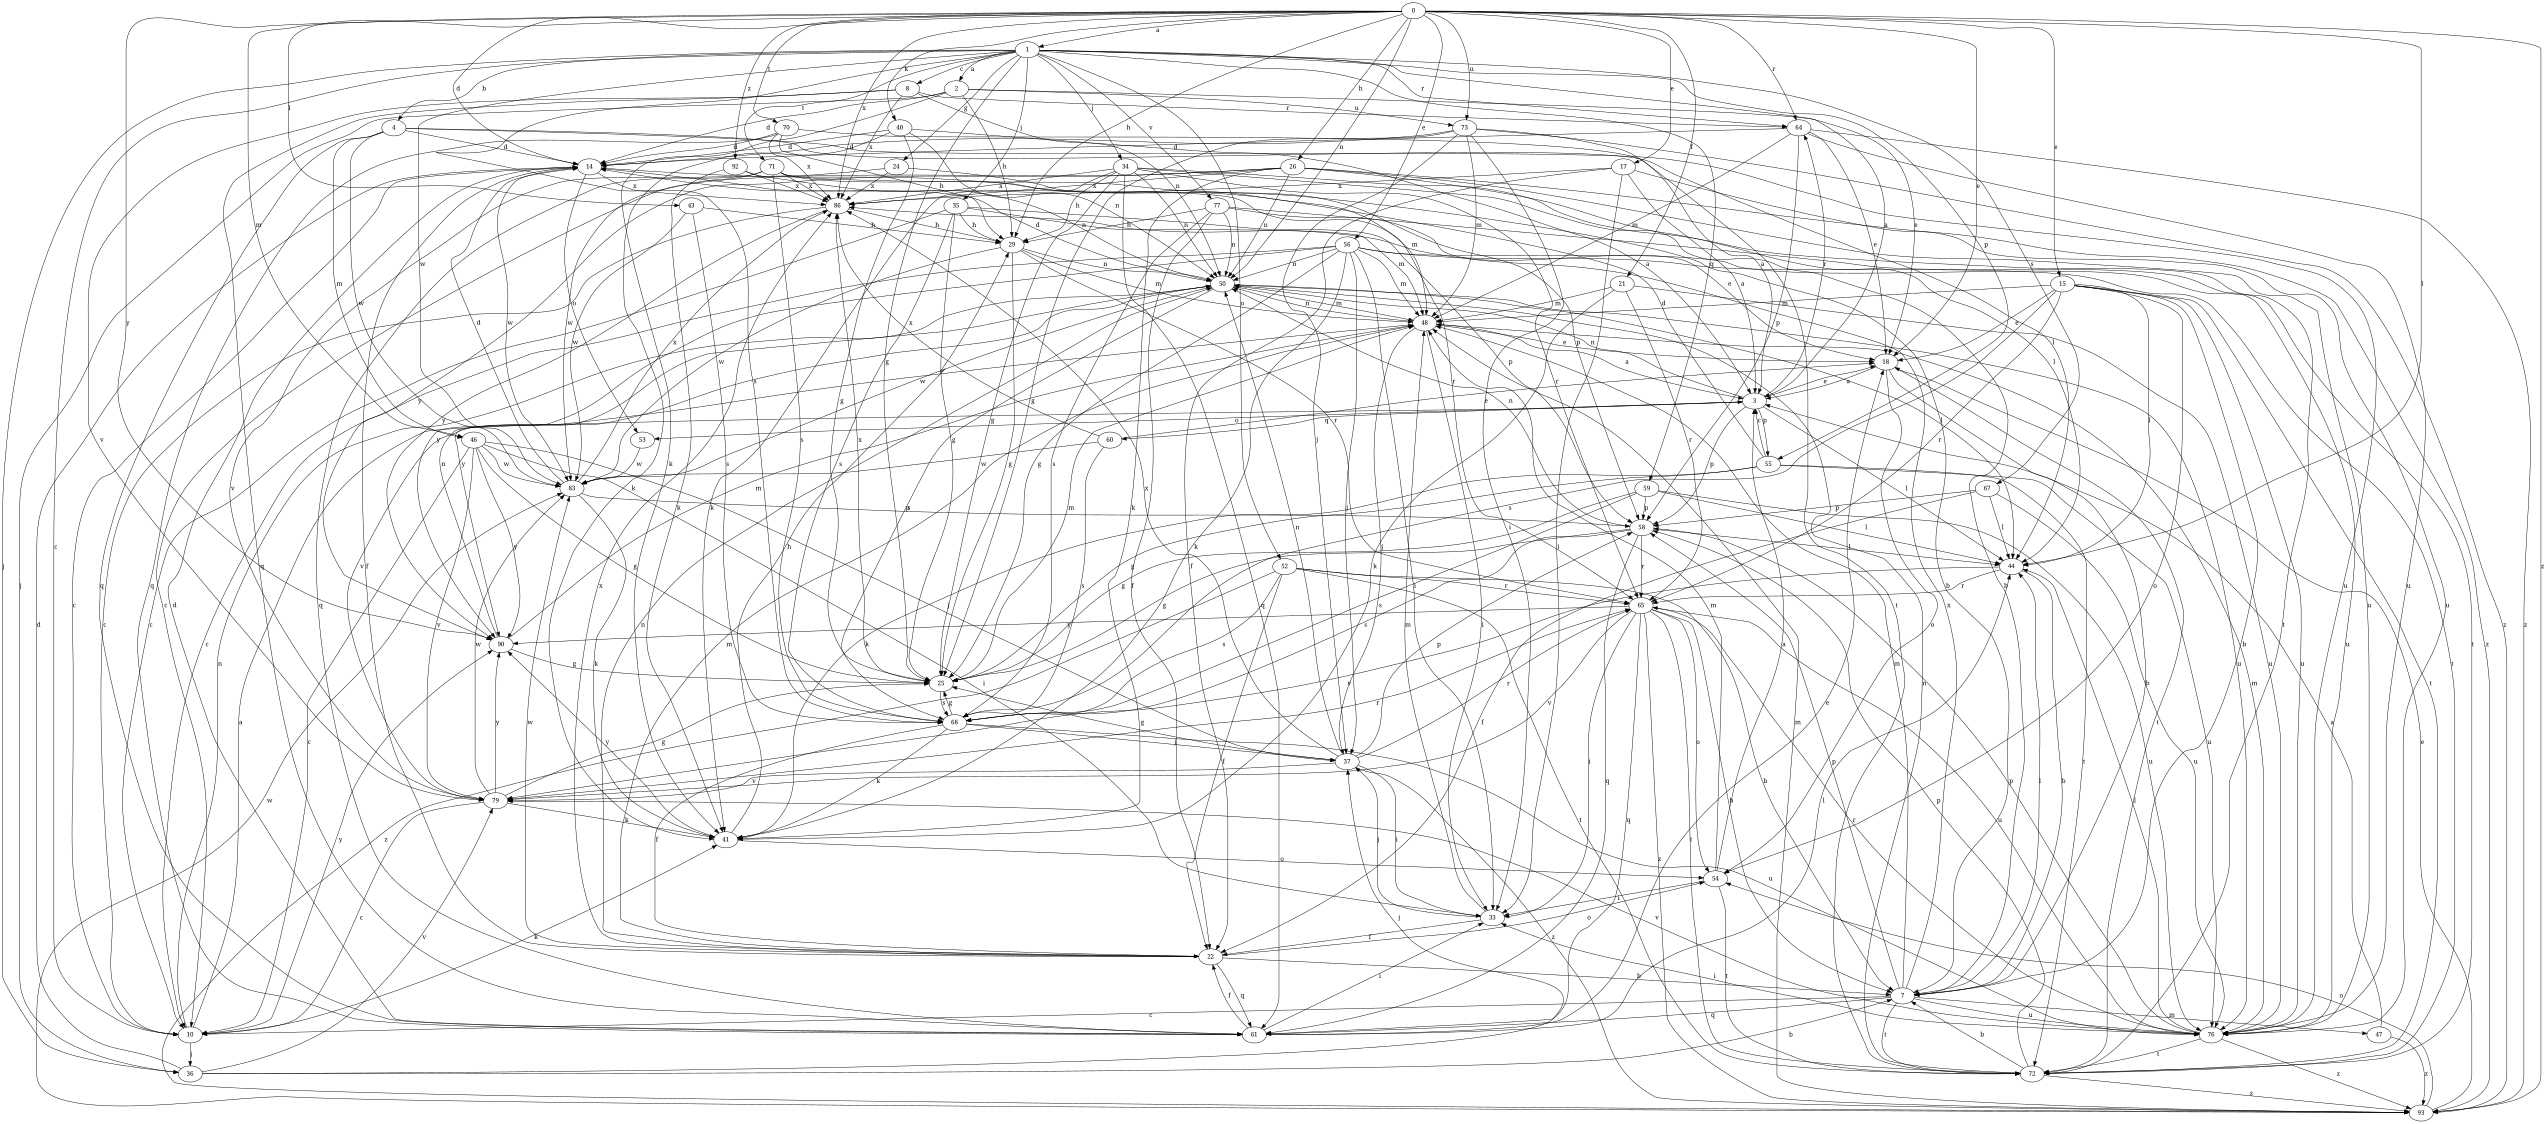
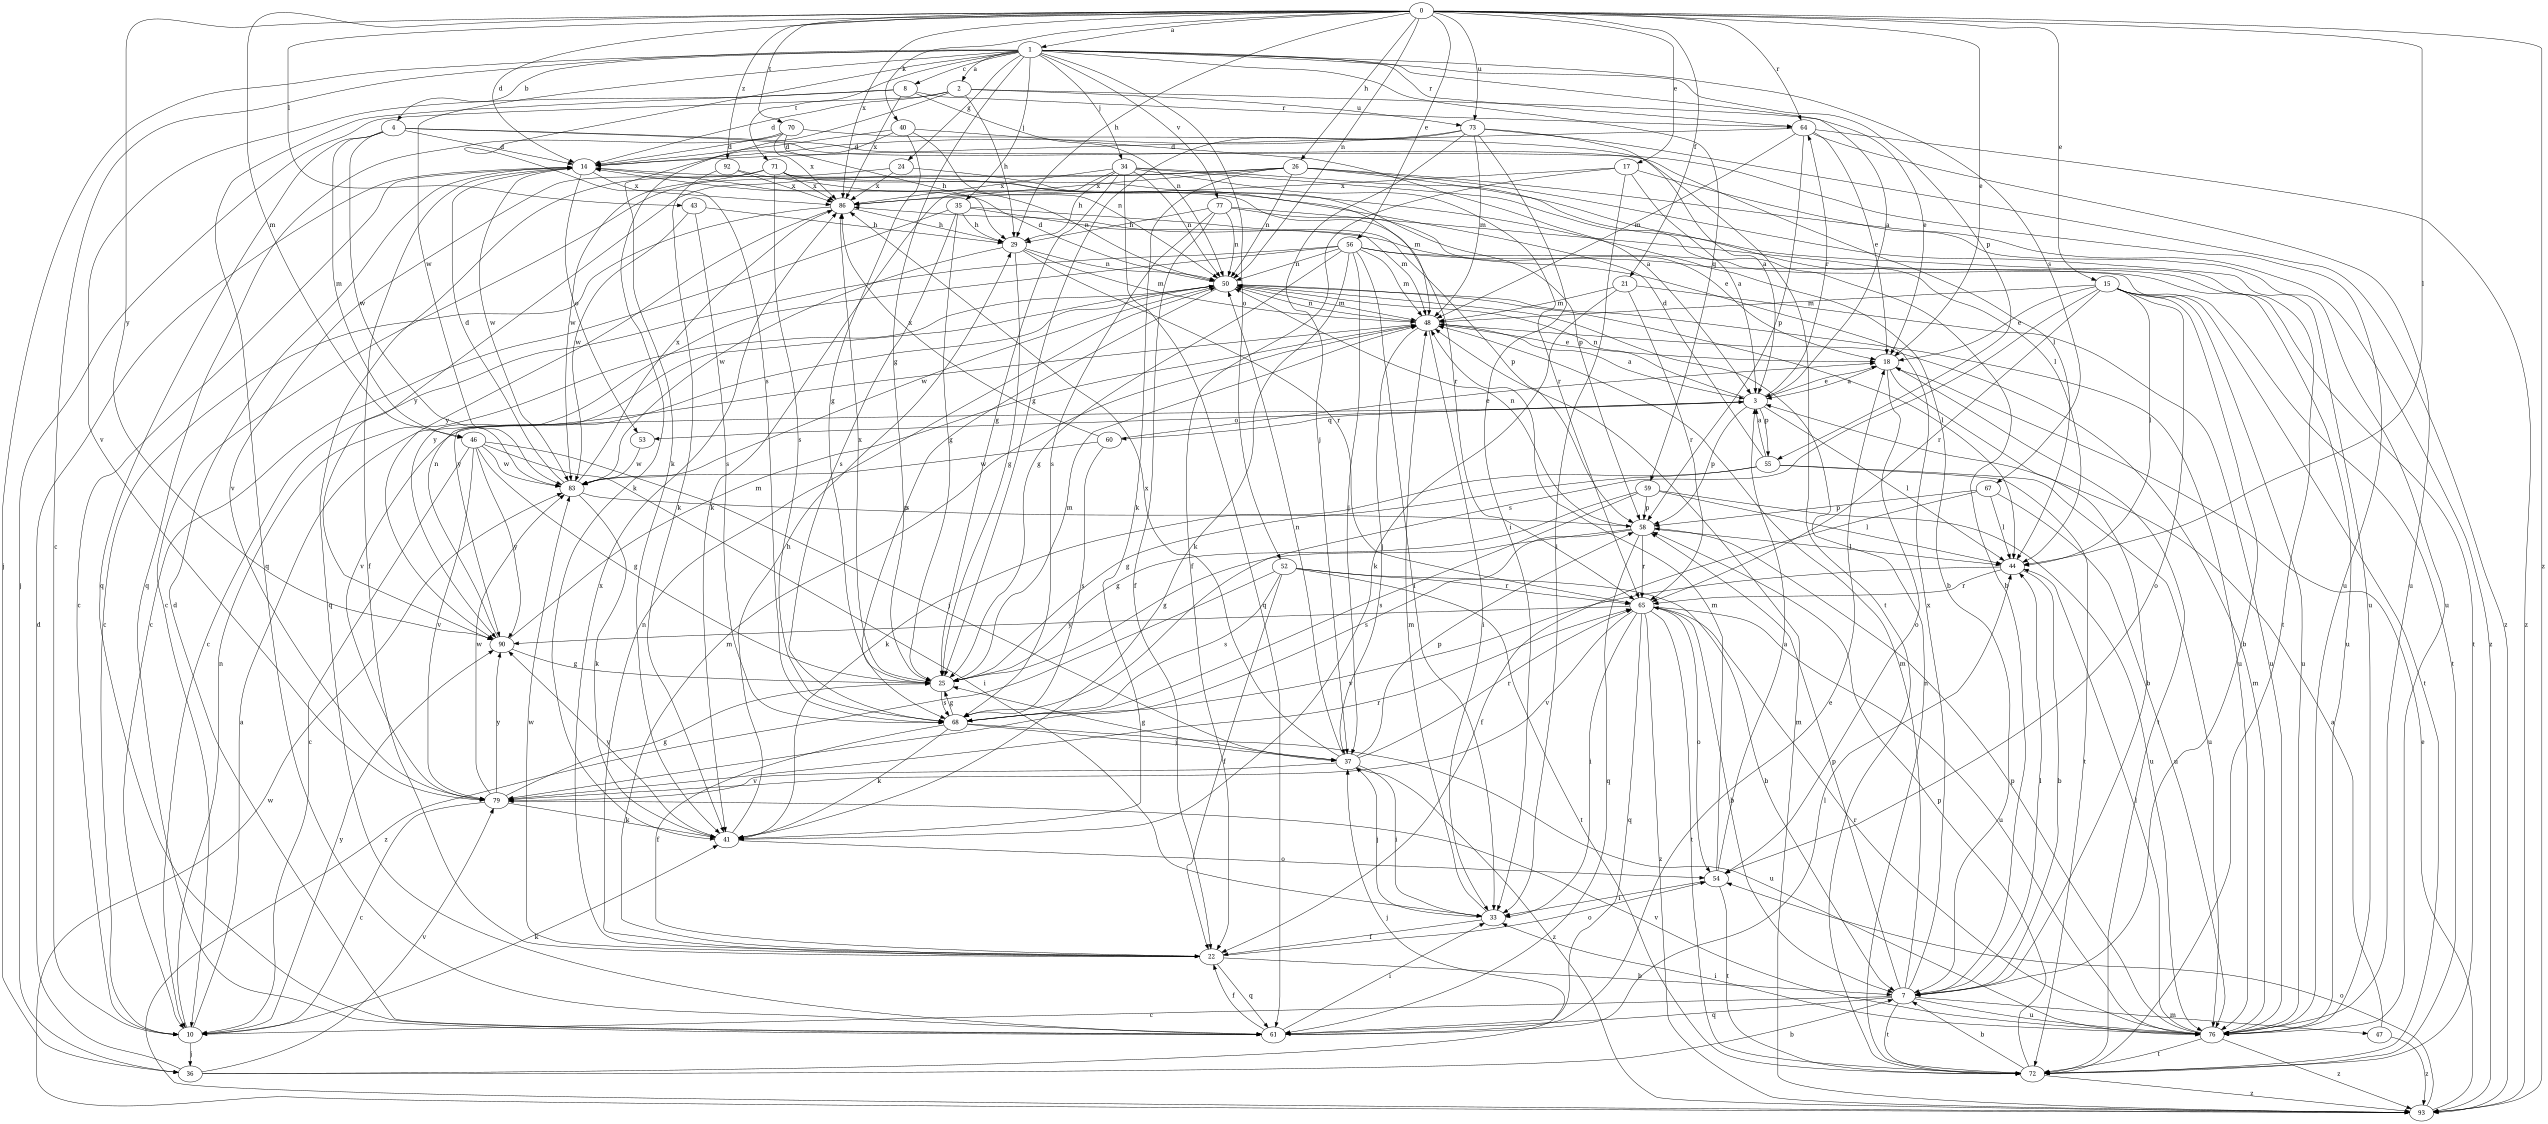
(1759, 421) -> (1760, 421)
